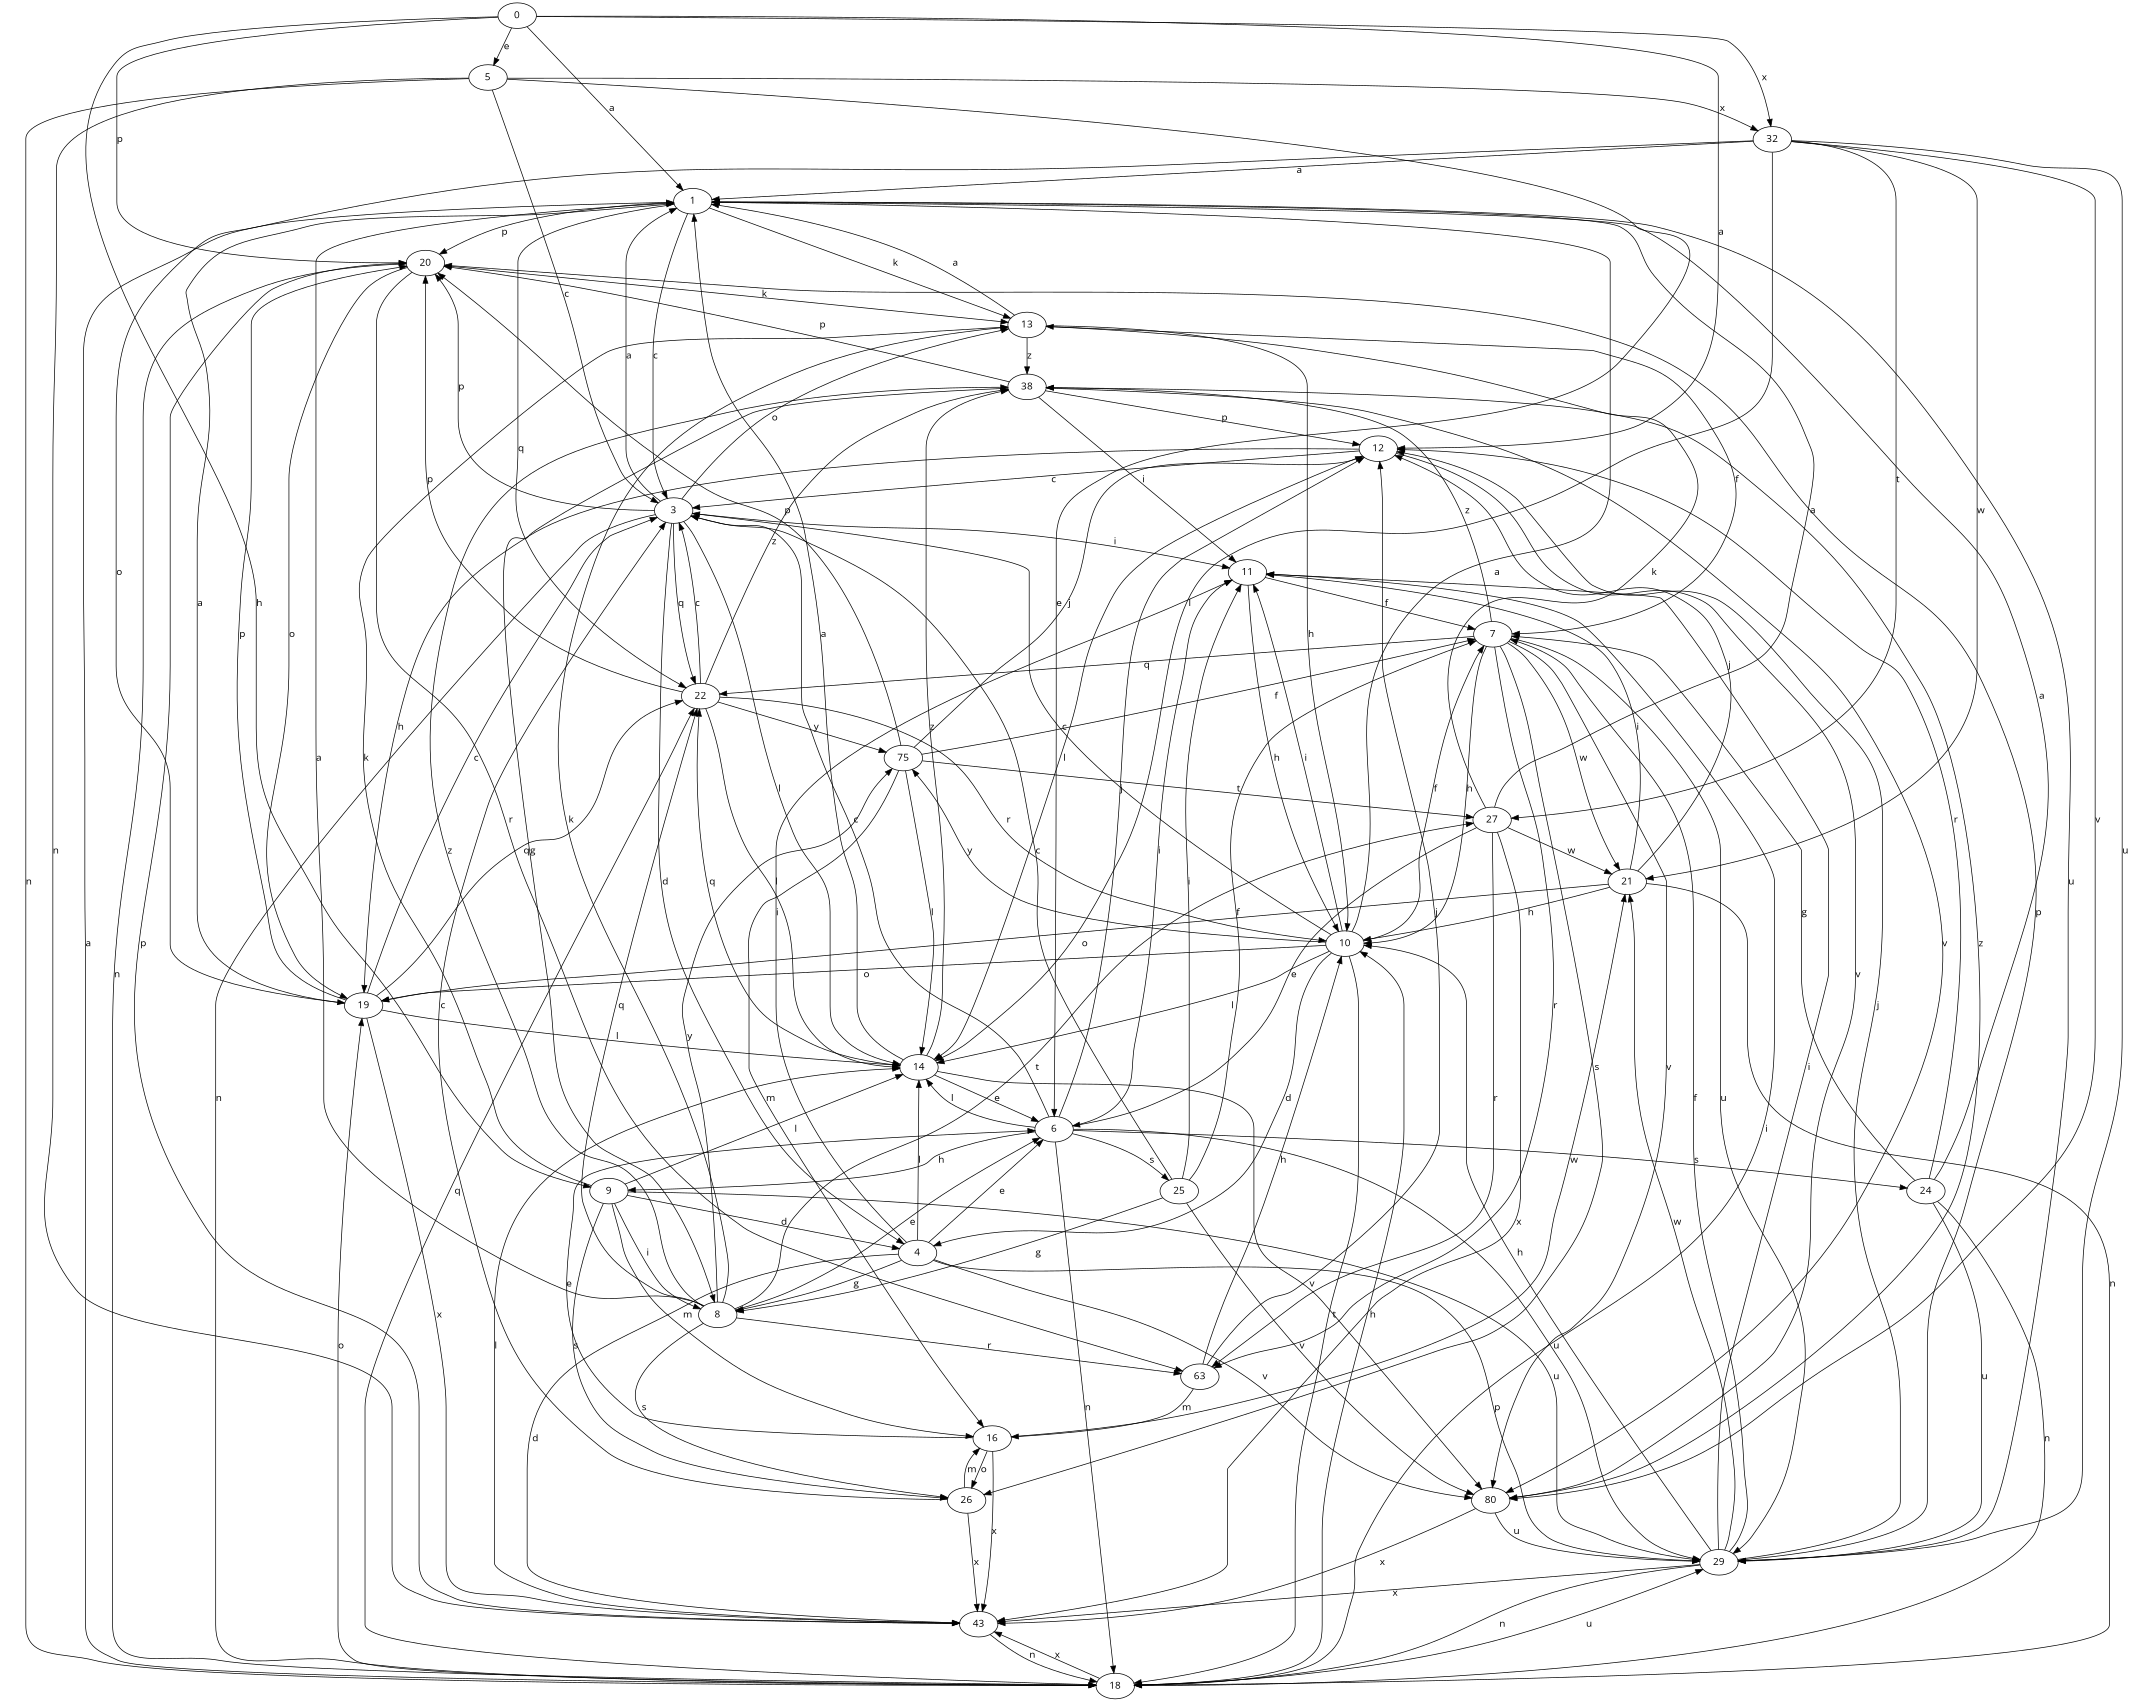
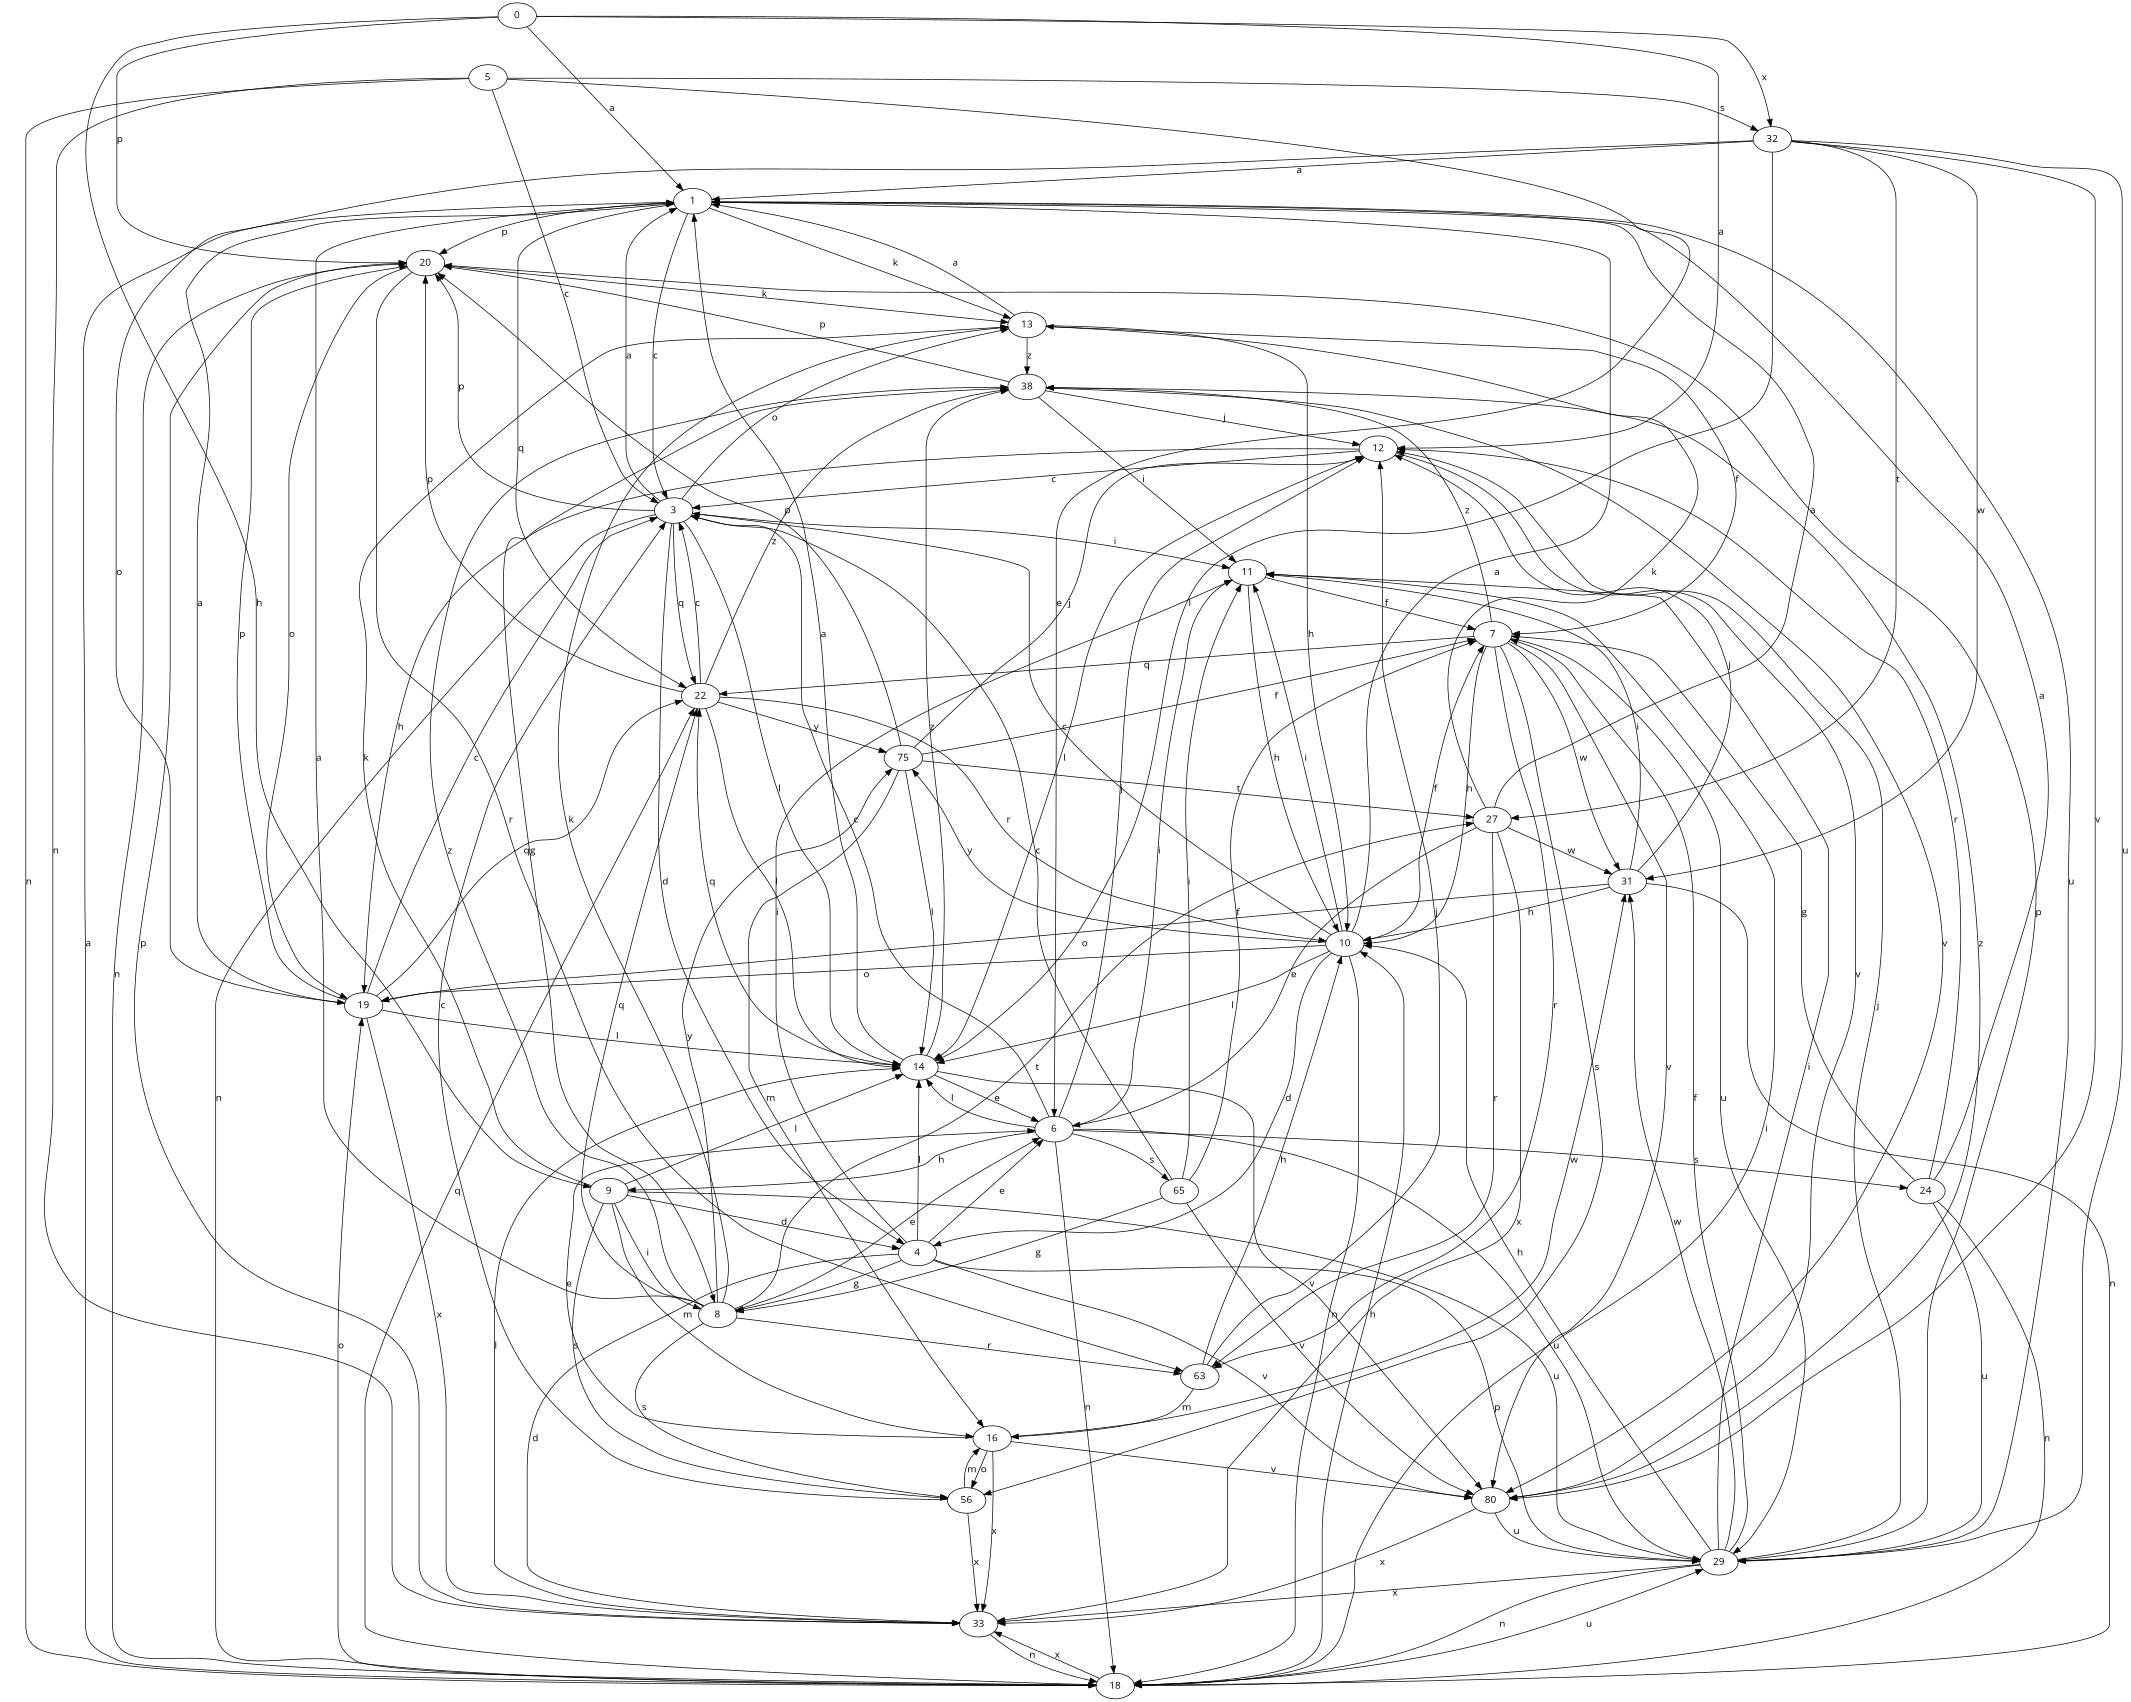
(504, 43) -> none
(1723, 108) -> (1723, 108)
(1225, 418) -> (1225, 418)
(1627, 882) -> (1627, 882)
(1179, 1191) -> (1179, 1191)
(1335, 1315) -> (1335, 1315)
none -> (1238, 1469)
(967, 1500) -> (967, 1500)
(979, 1624) -> (979, 1624)
